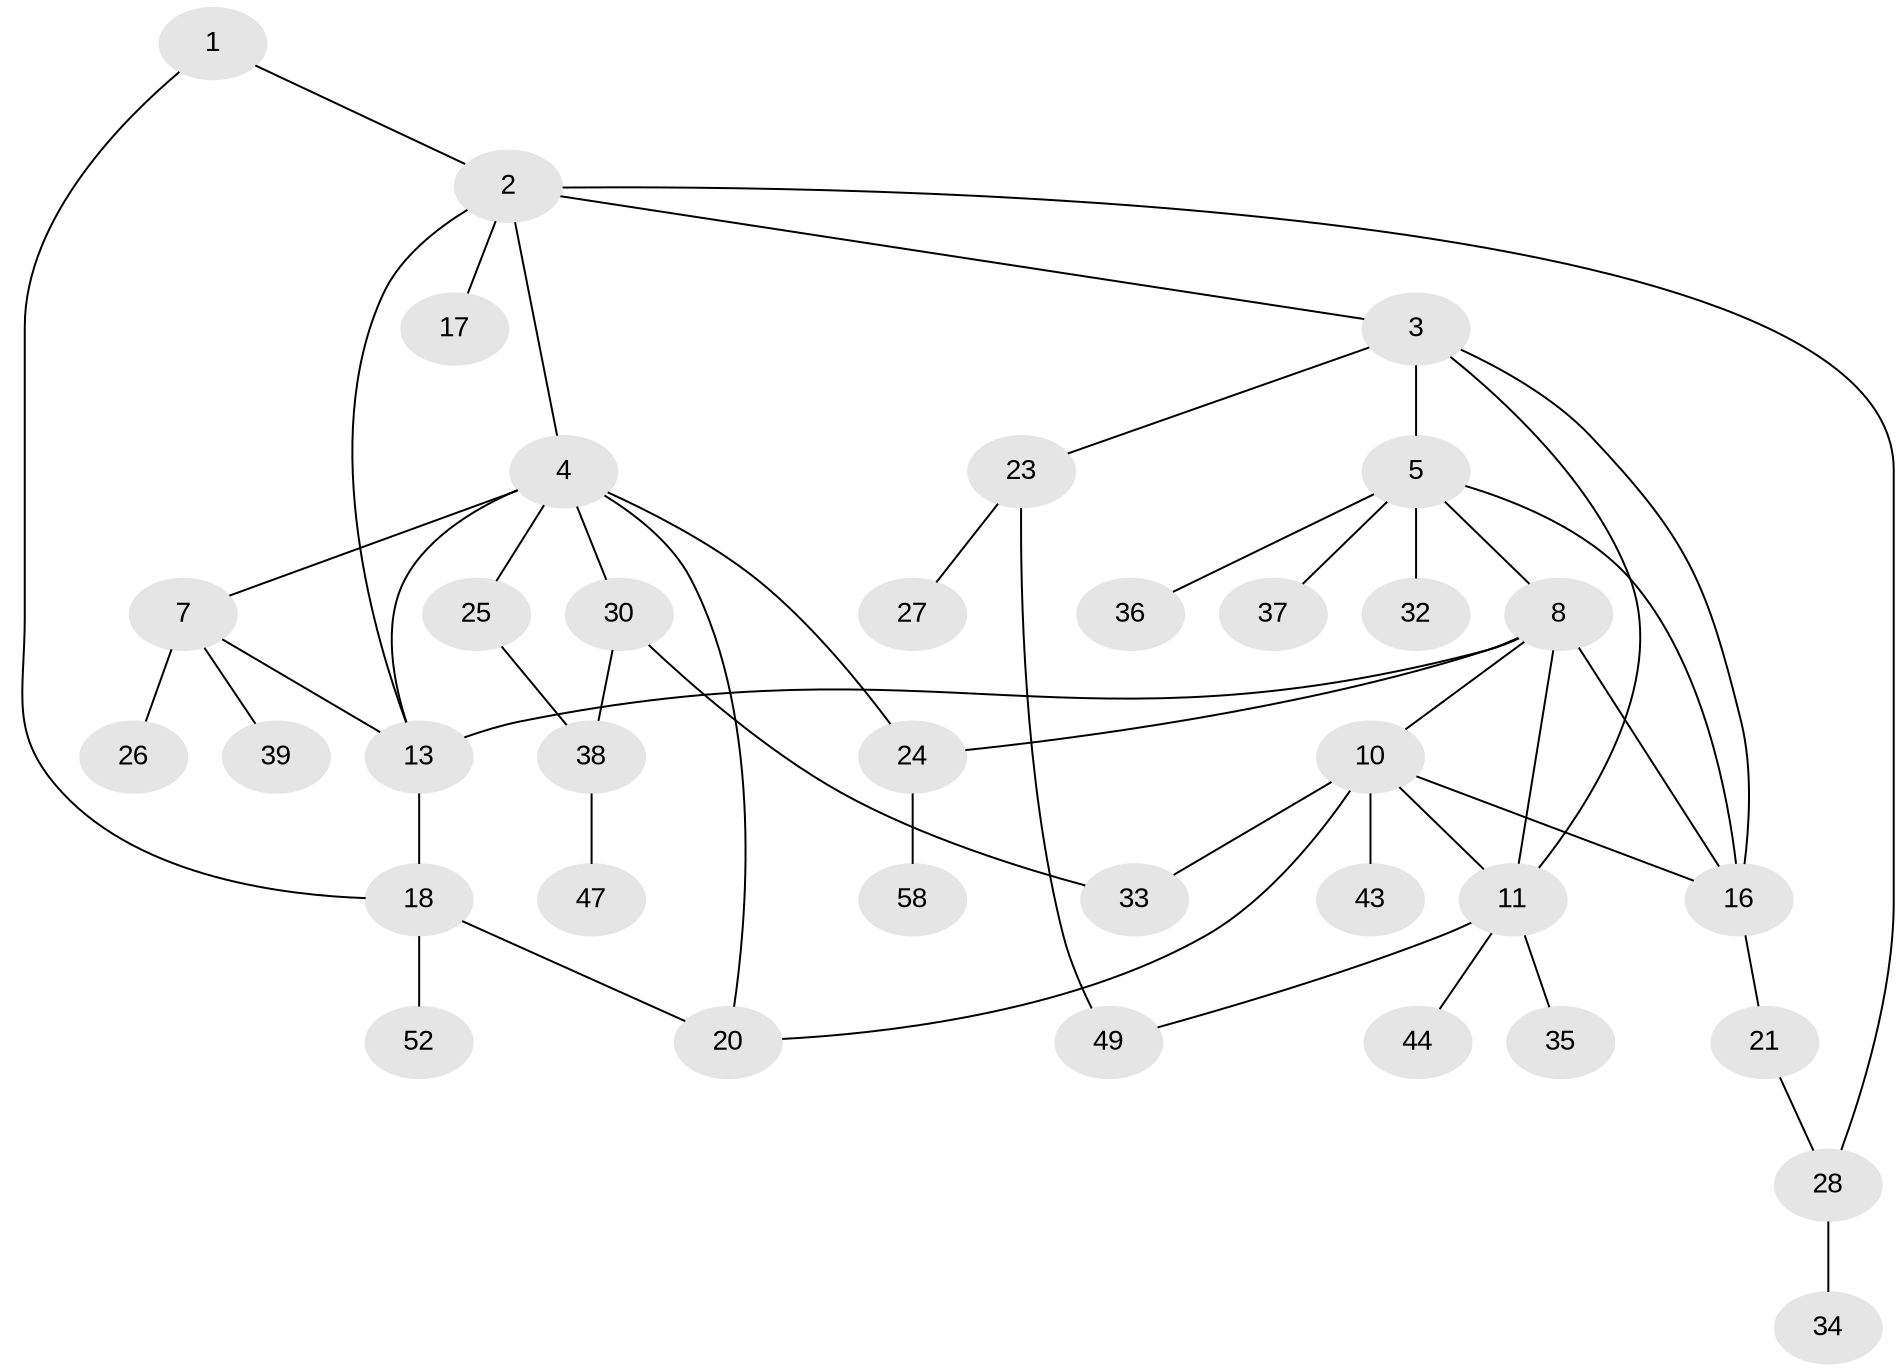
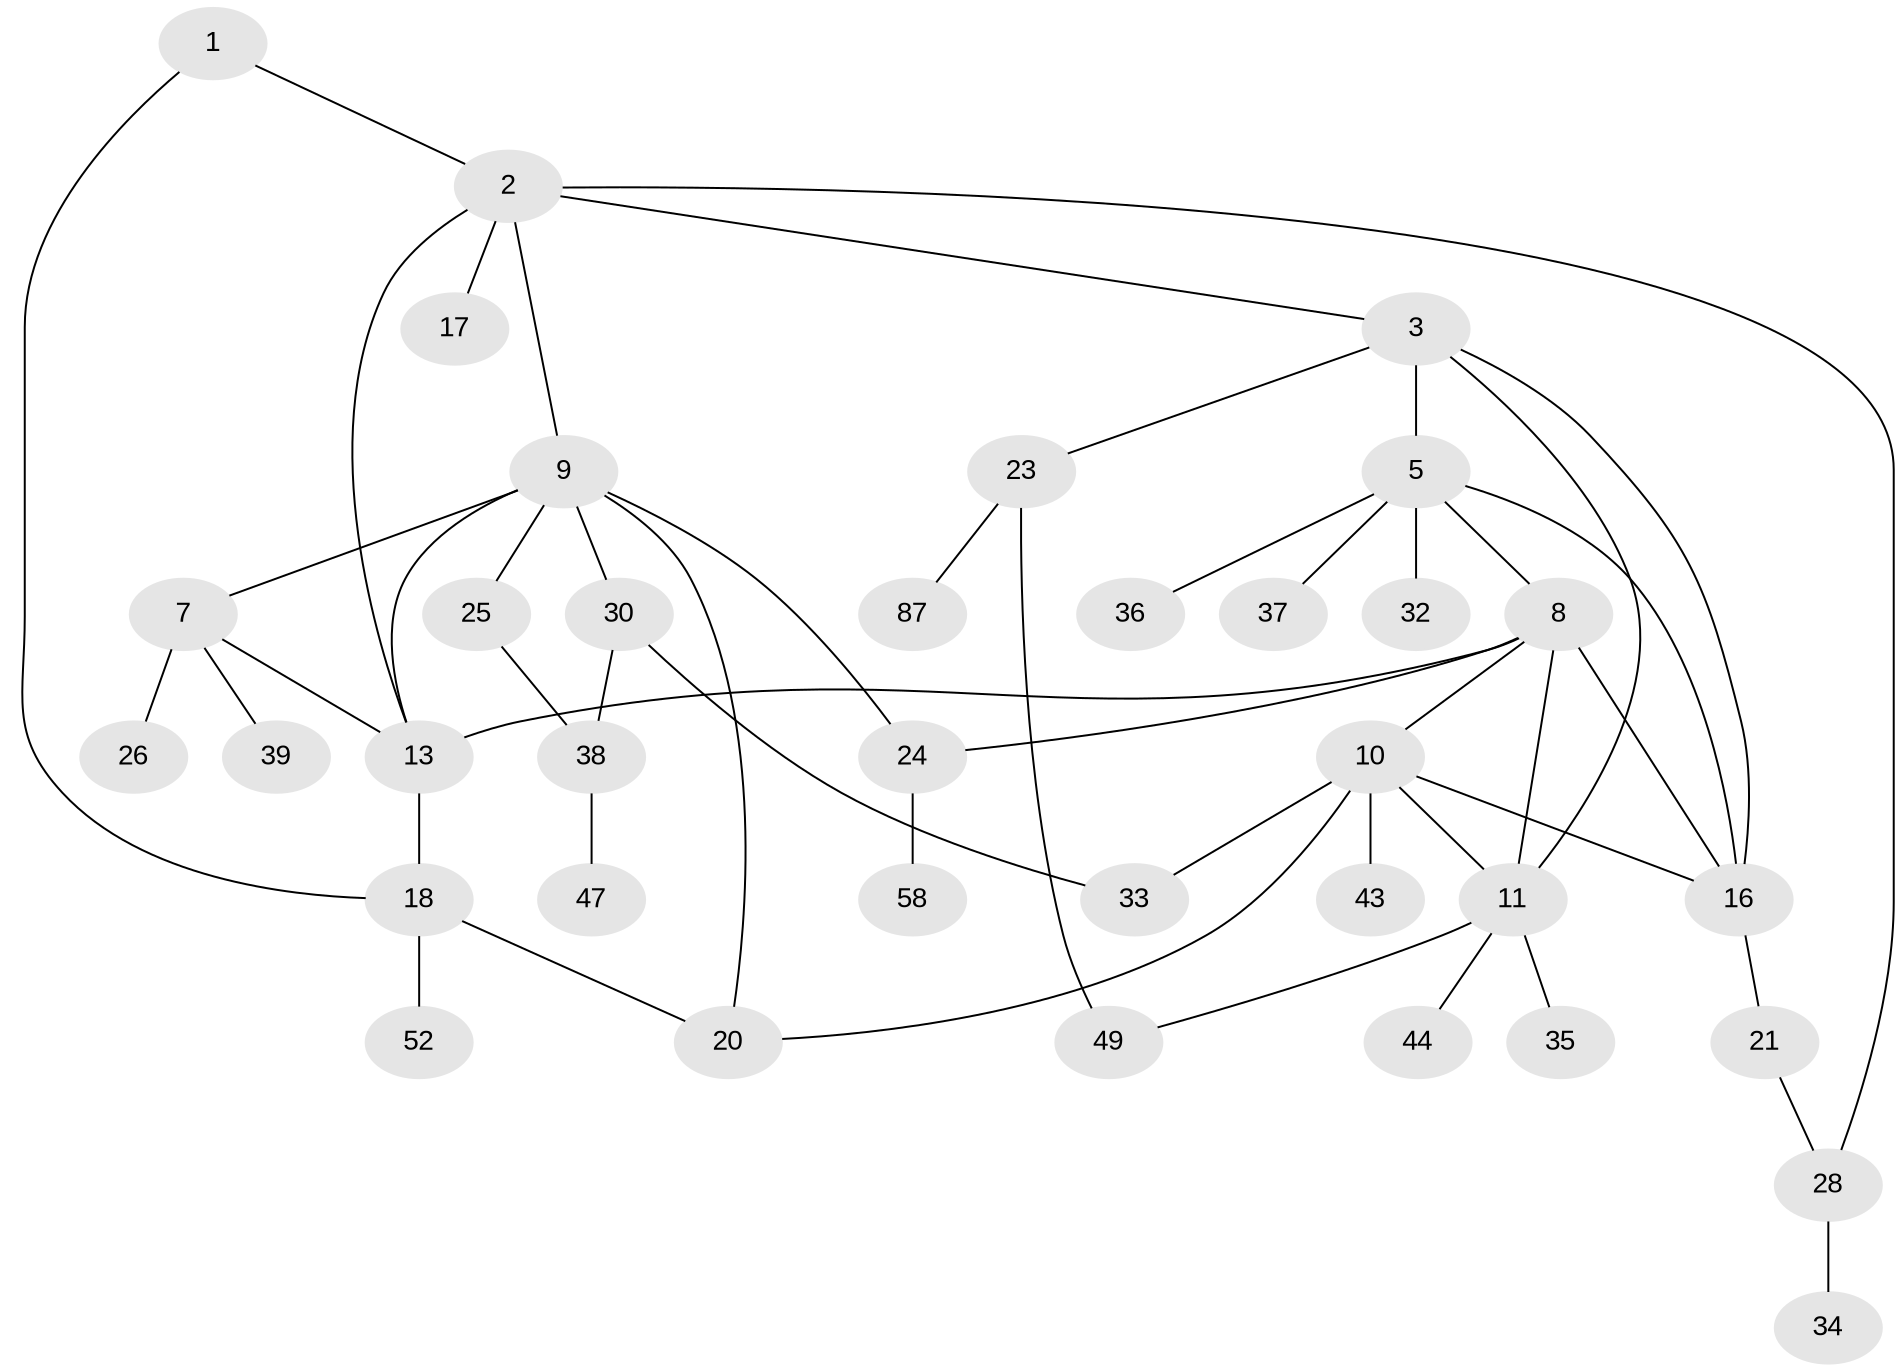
(564, 472) -> (564, 472)
(913, 614) -> (913, 614)
